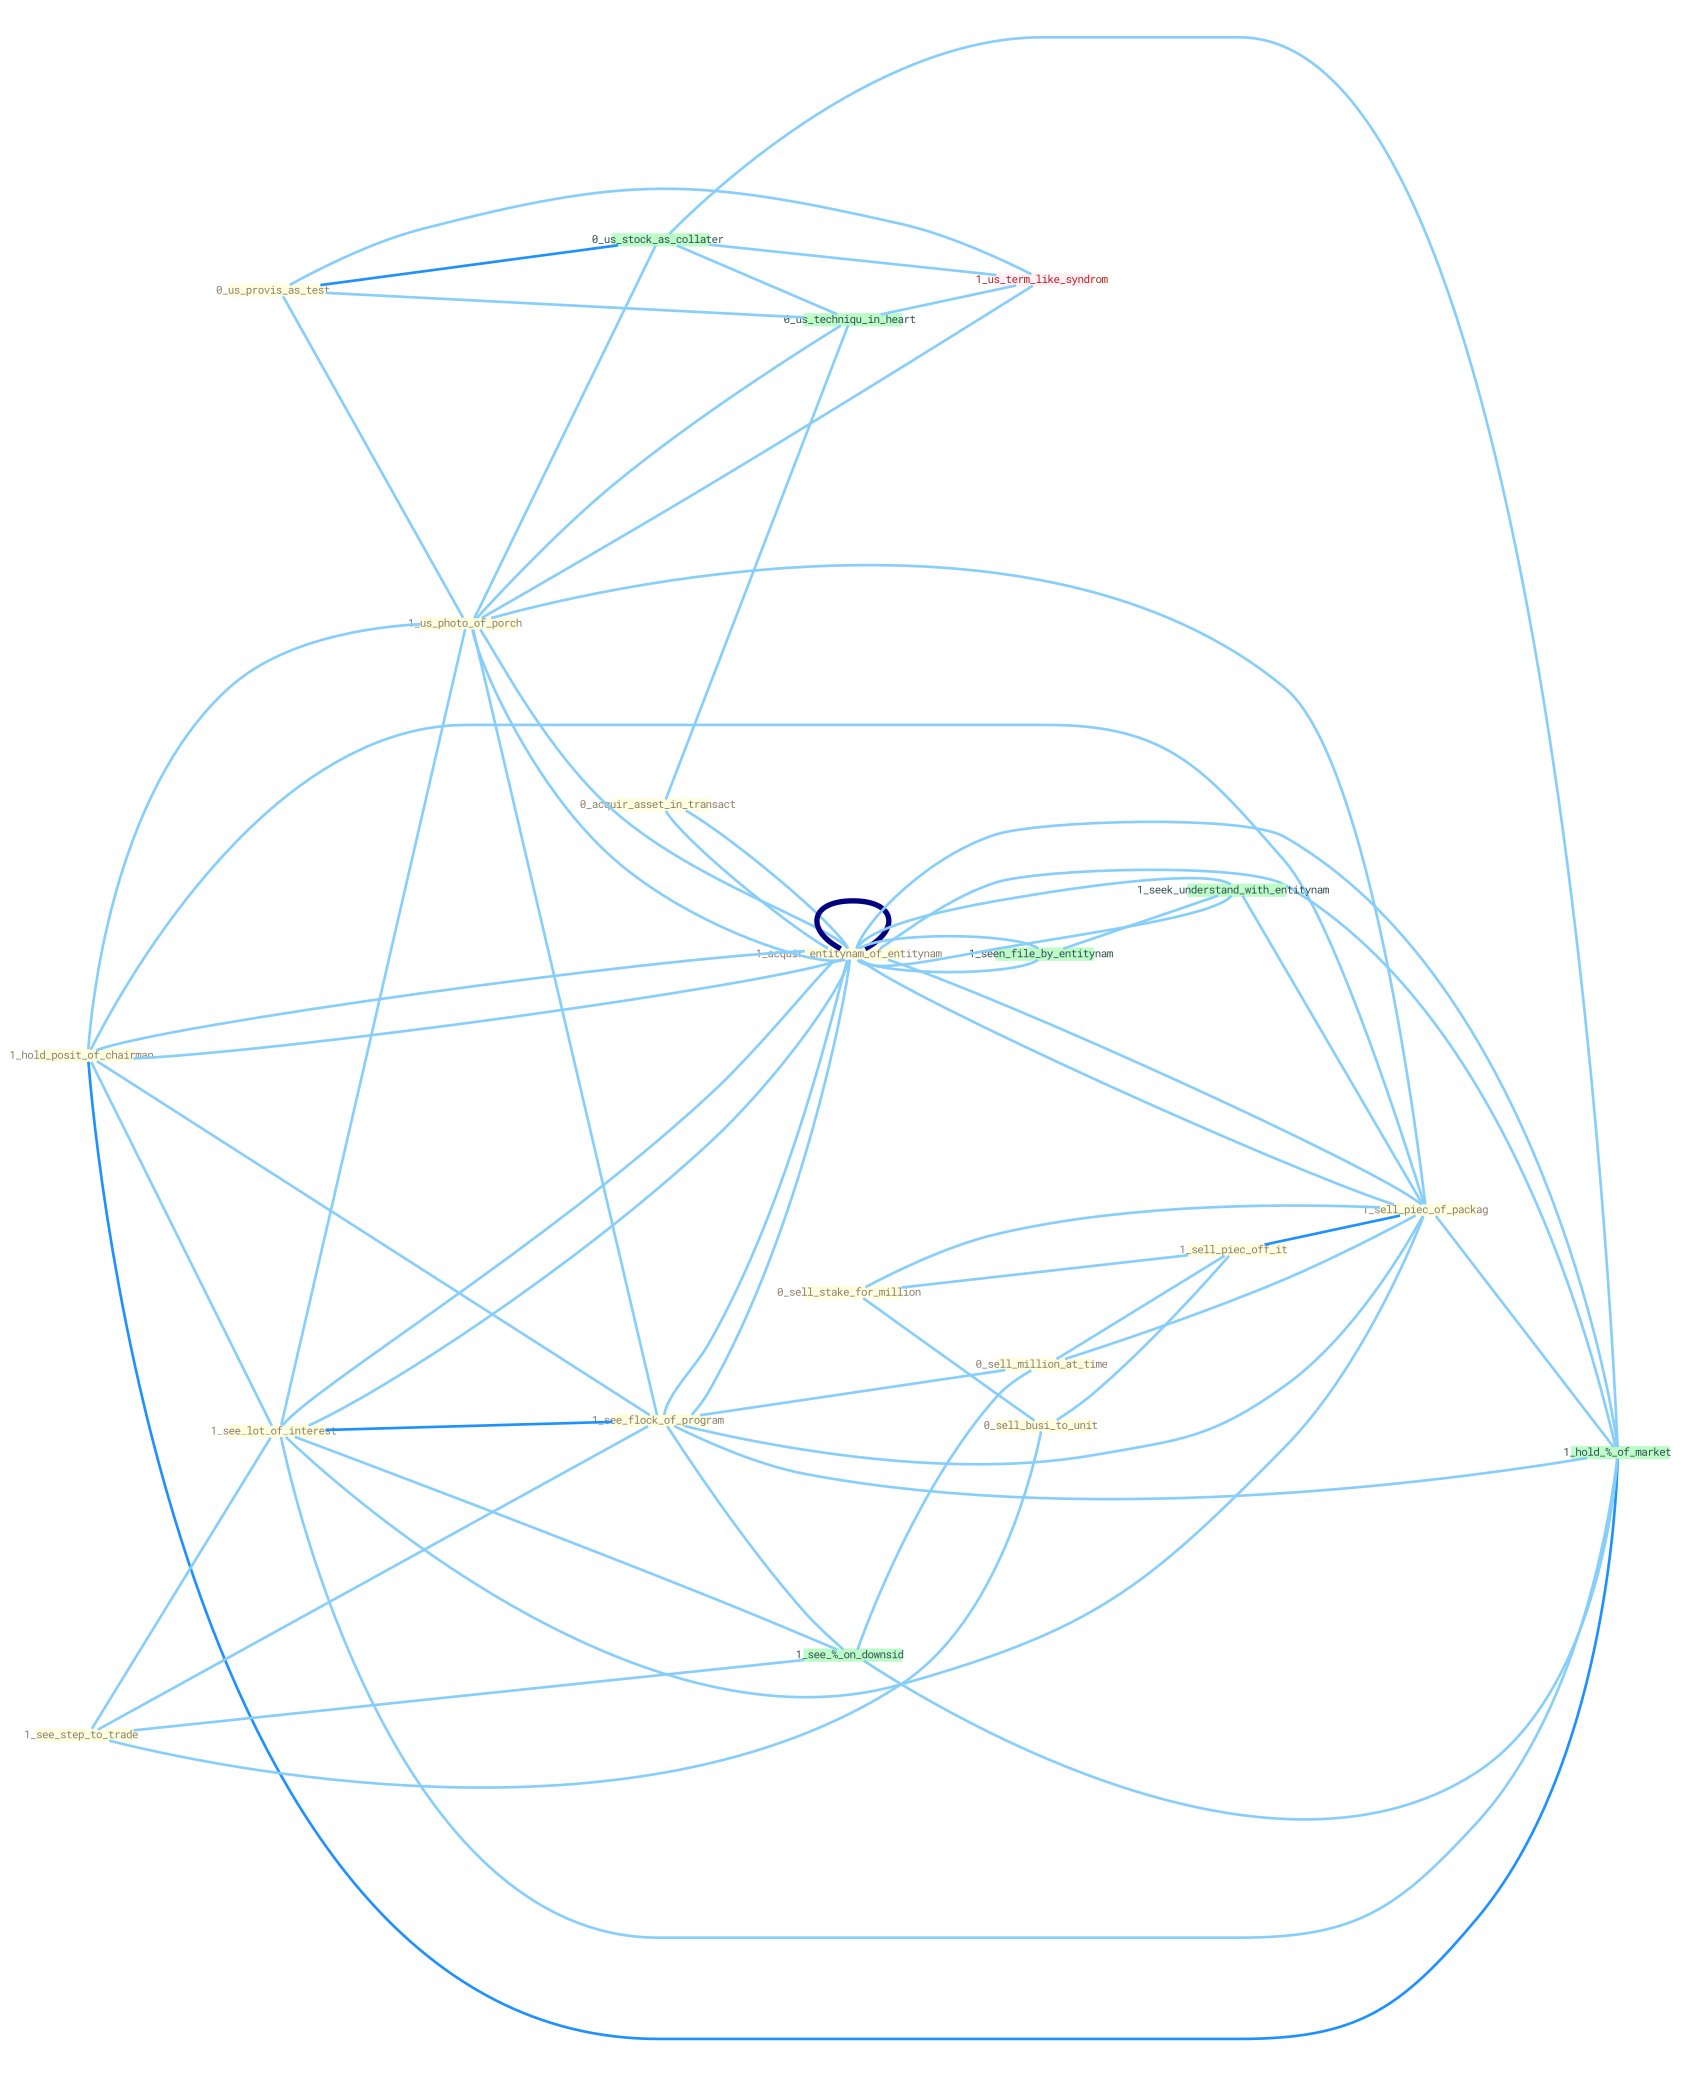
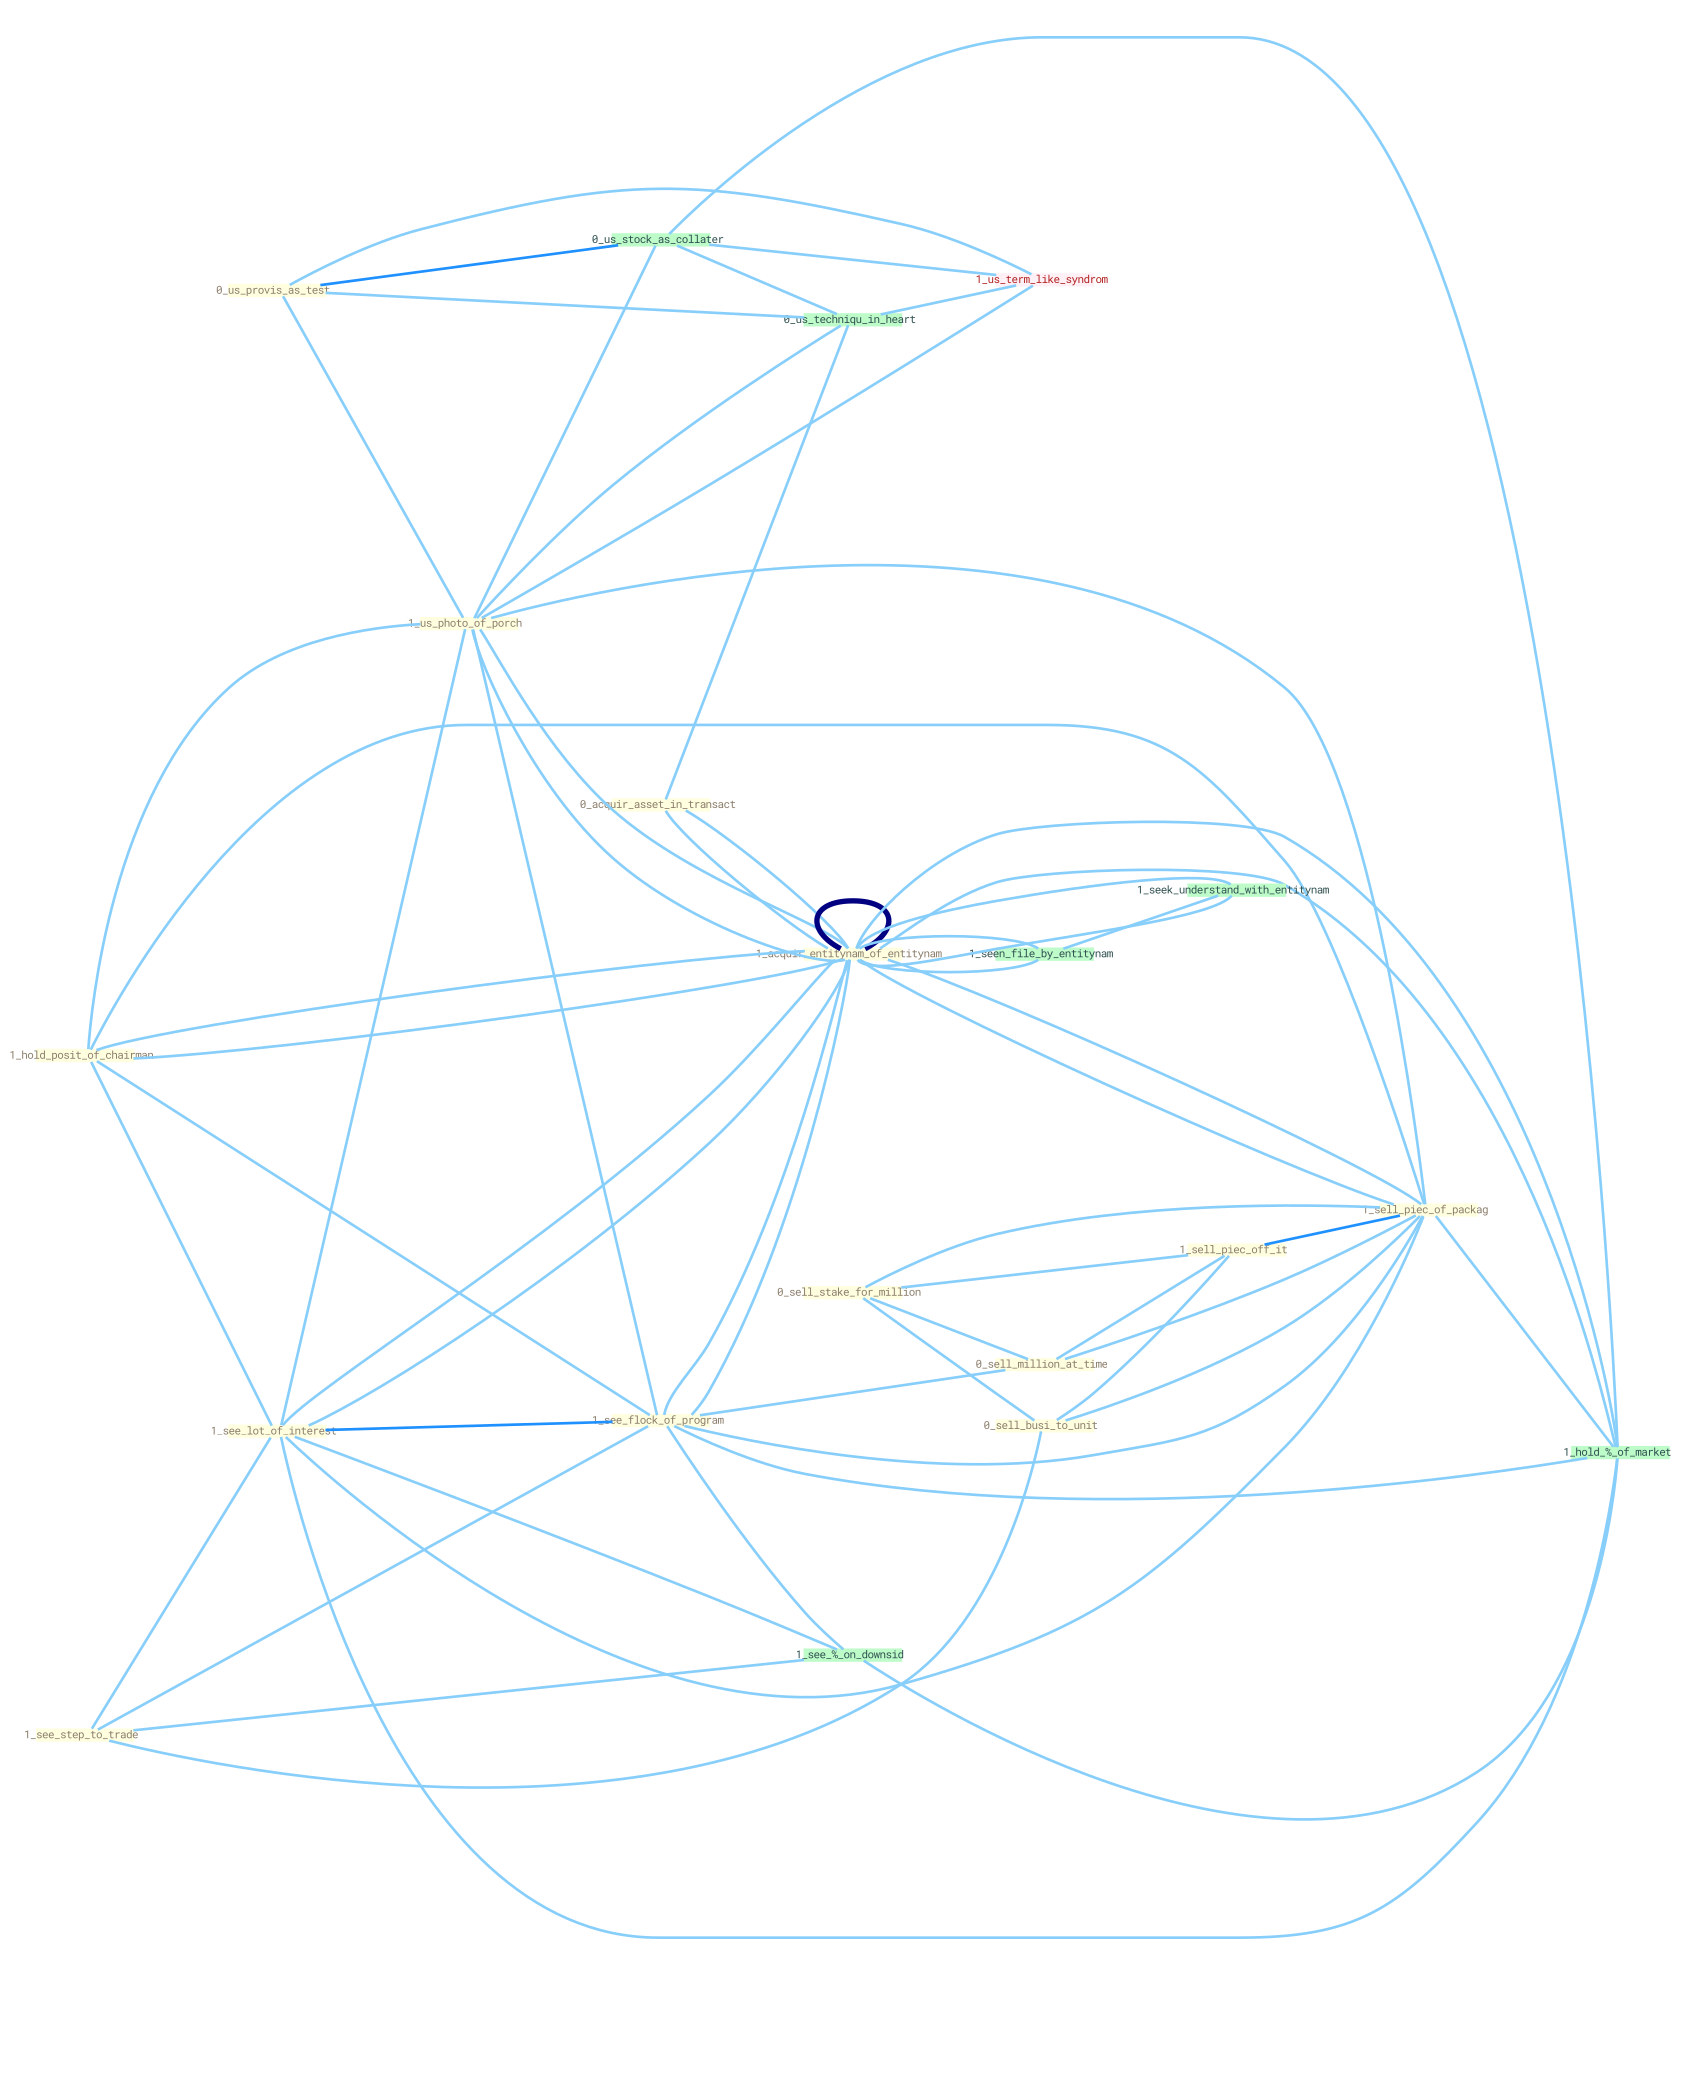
(1333, 1050) -> (1257, 1343)
(919, 1513) -> (949, 1329)
(720, 2039) -> none
